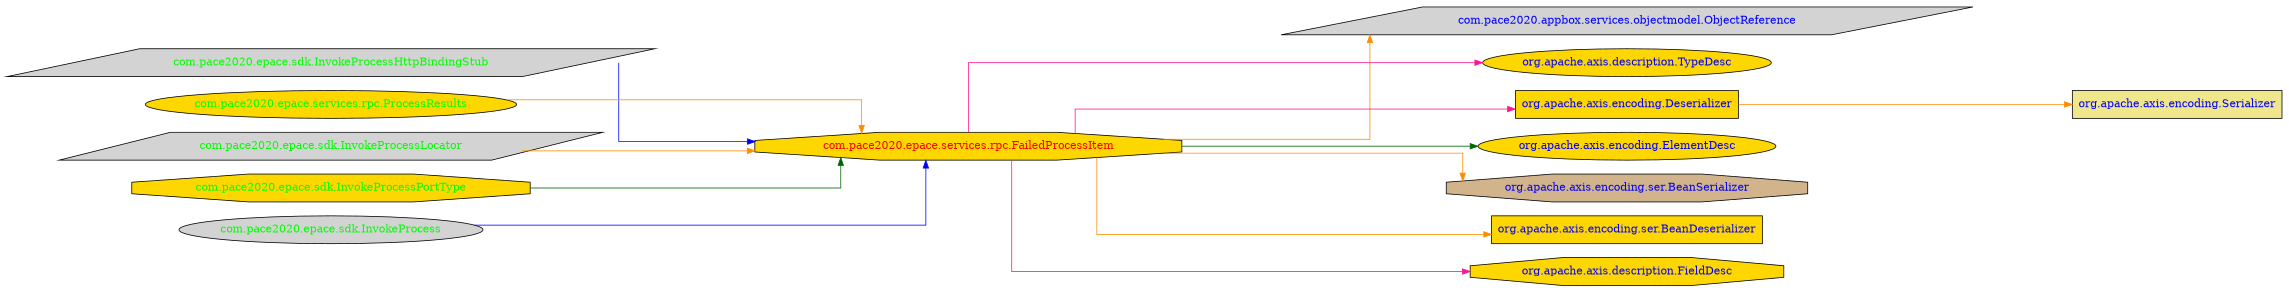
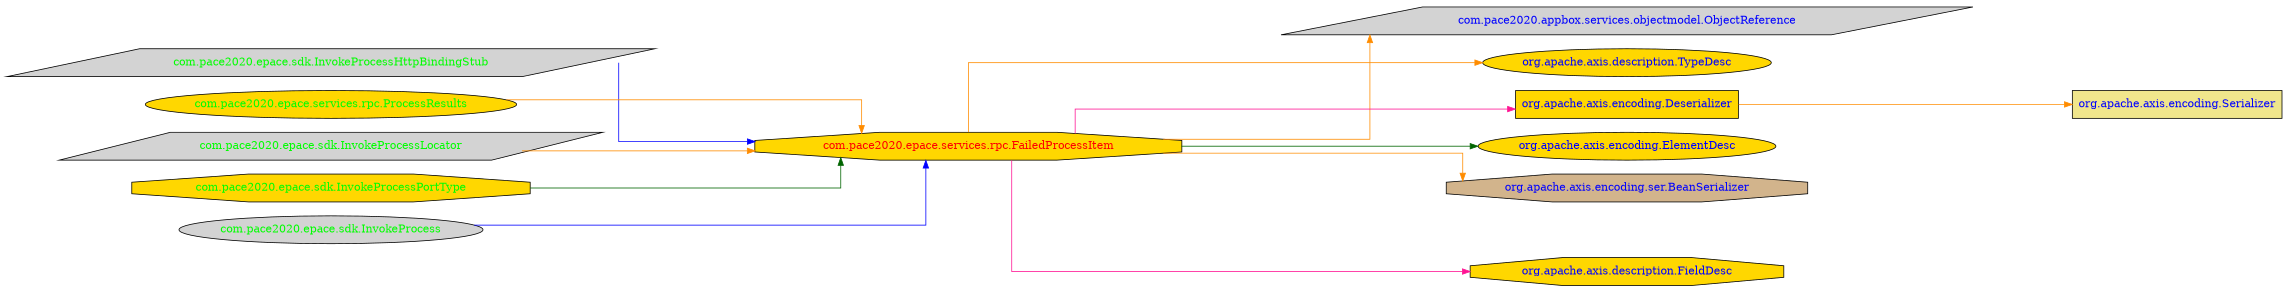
(1187, 63) -> (1187, 63)
(1627, 230) -> none
